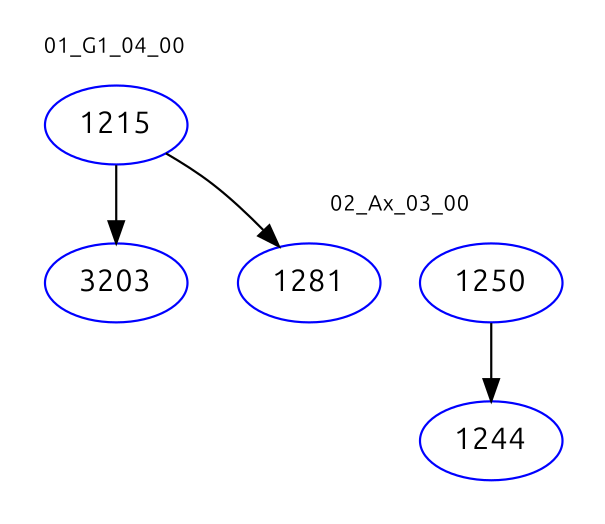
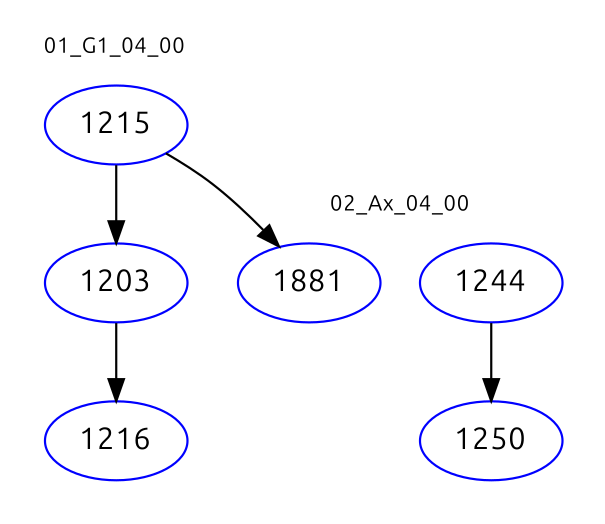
(400, 205) -> (400, 205)
(116, 283) -> (116, 283)
(309, 283) -> (309, 283)
(491, 351) -> (491, 351)
none -> (116, 441)
